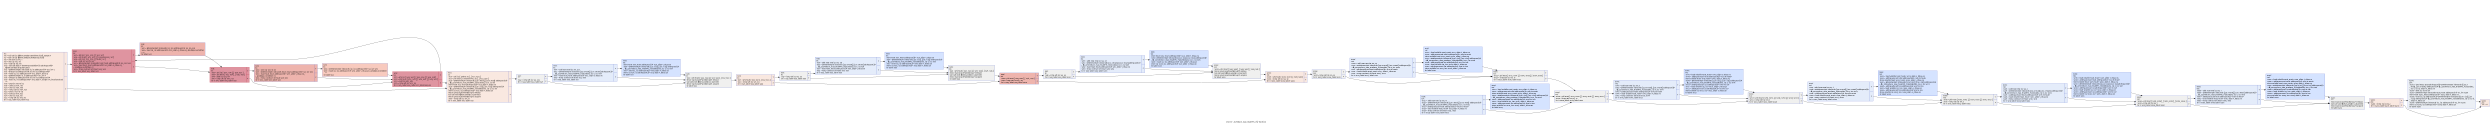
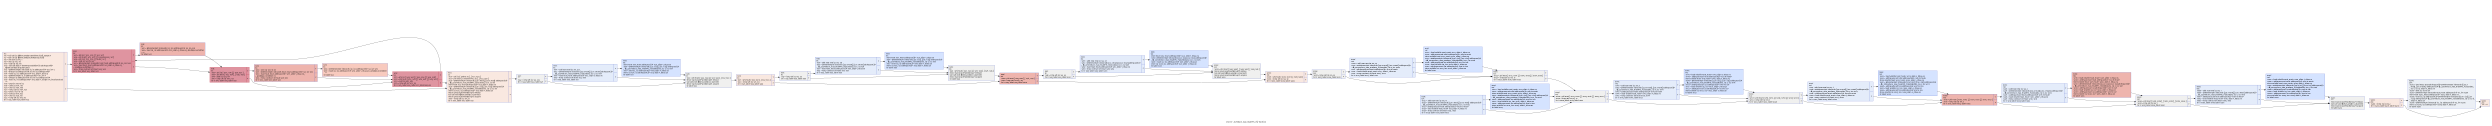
(2101, 85) -> (2101, 85)
(1969, 100) -> (1969, 100)
